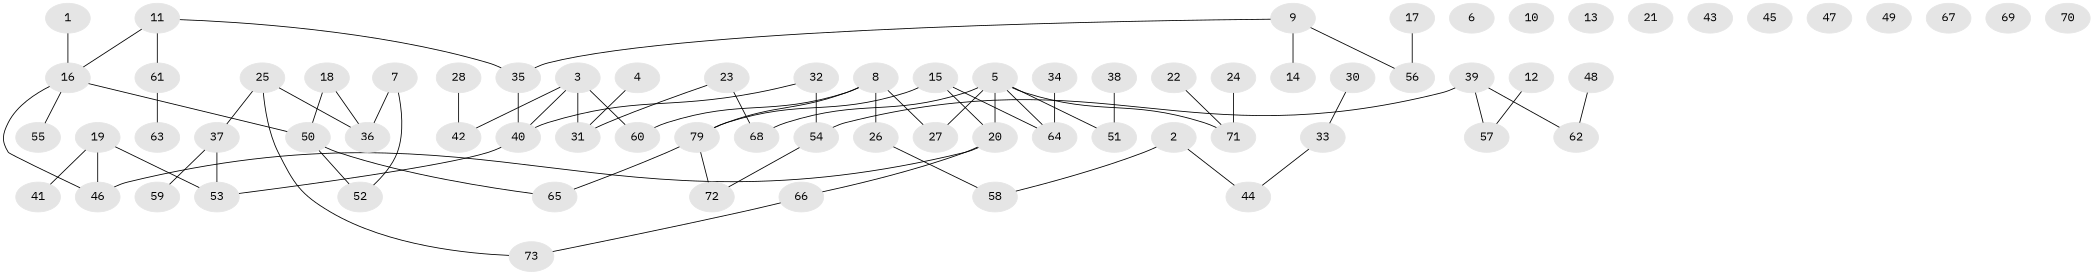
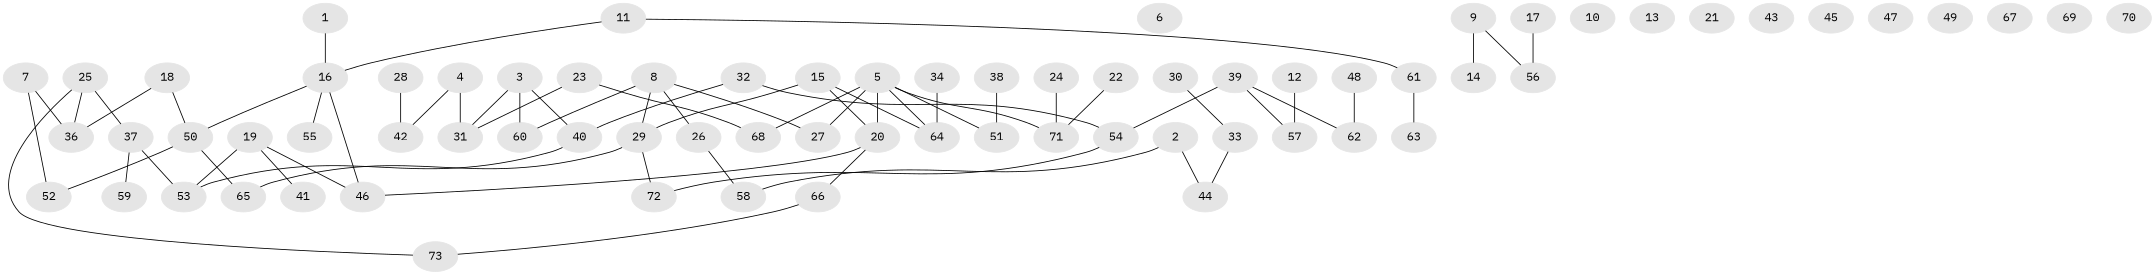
(518, 78) -> none
(525, 105) -> (431, 108)
(697, 137) -> (639, 137)
